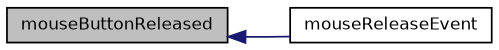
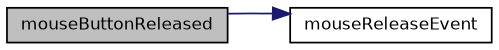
(268, 37) -> (250, 13)
